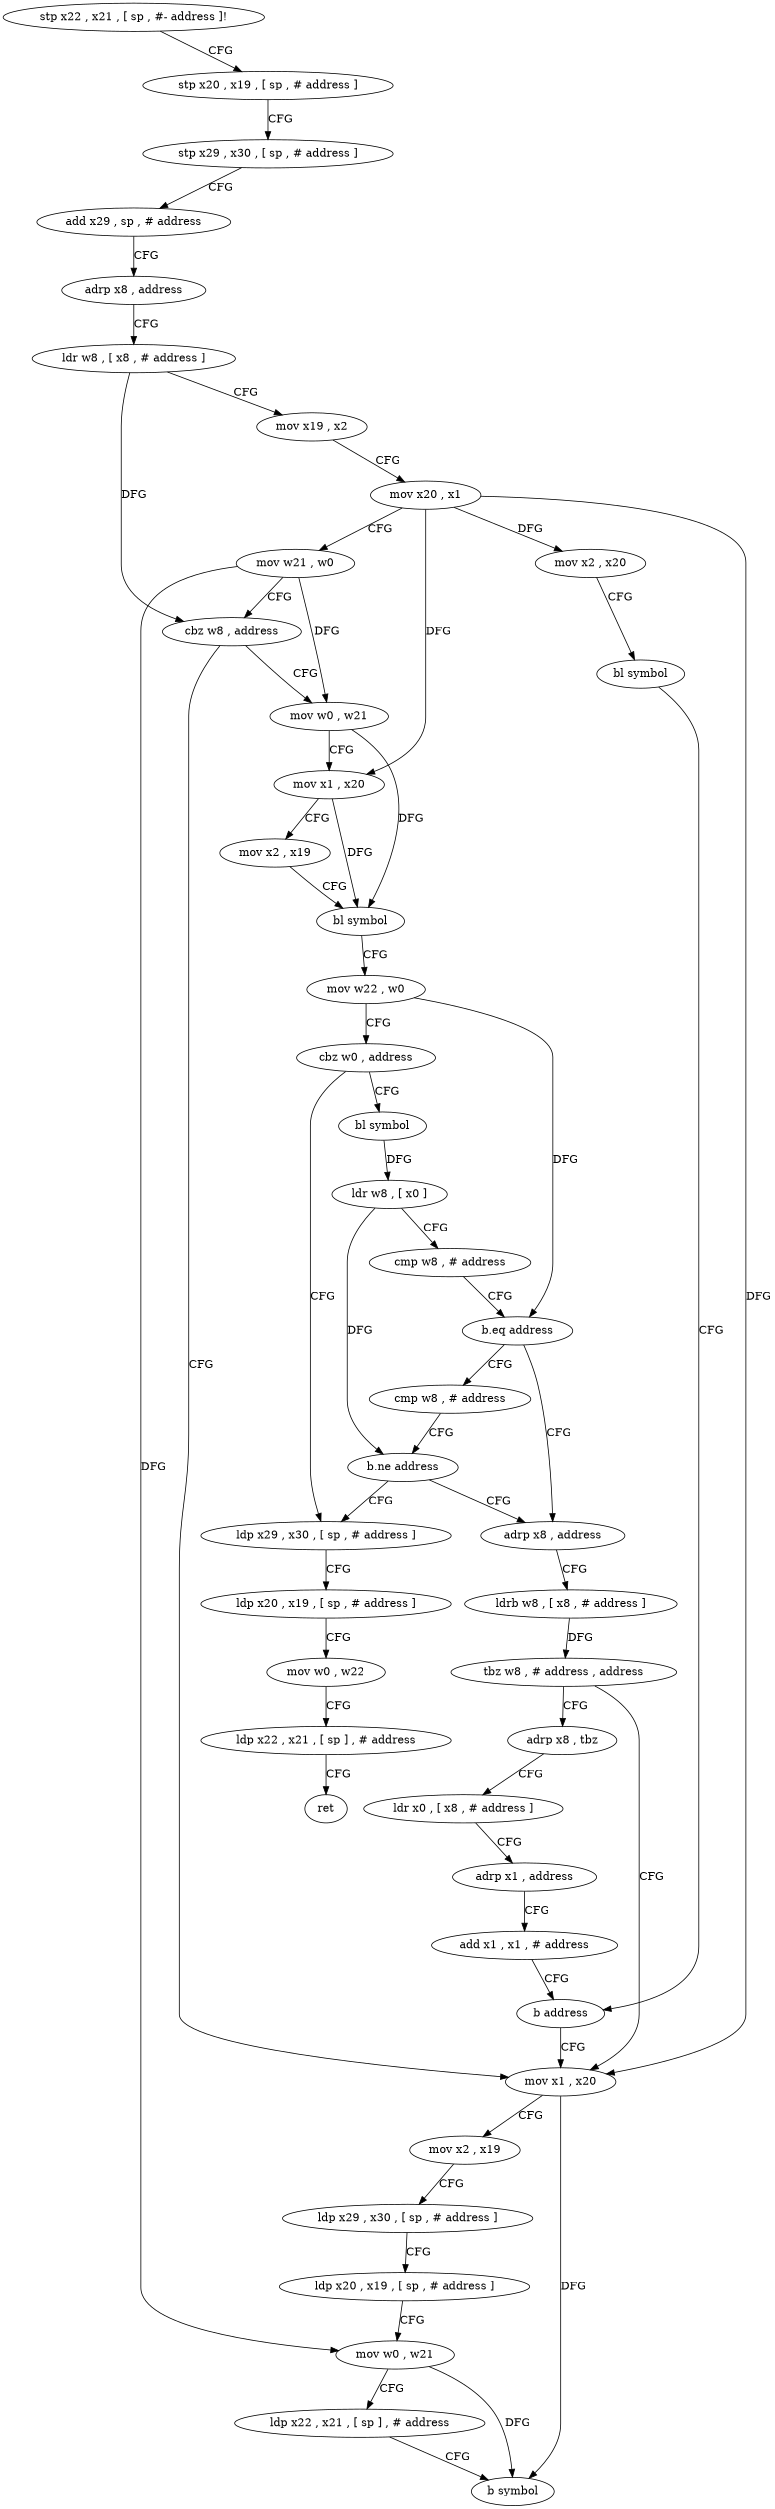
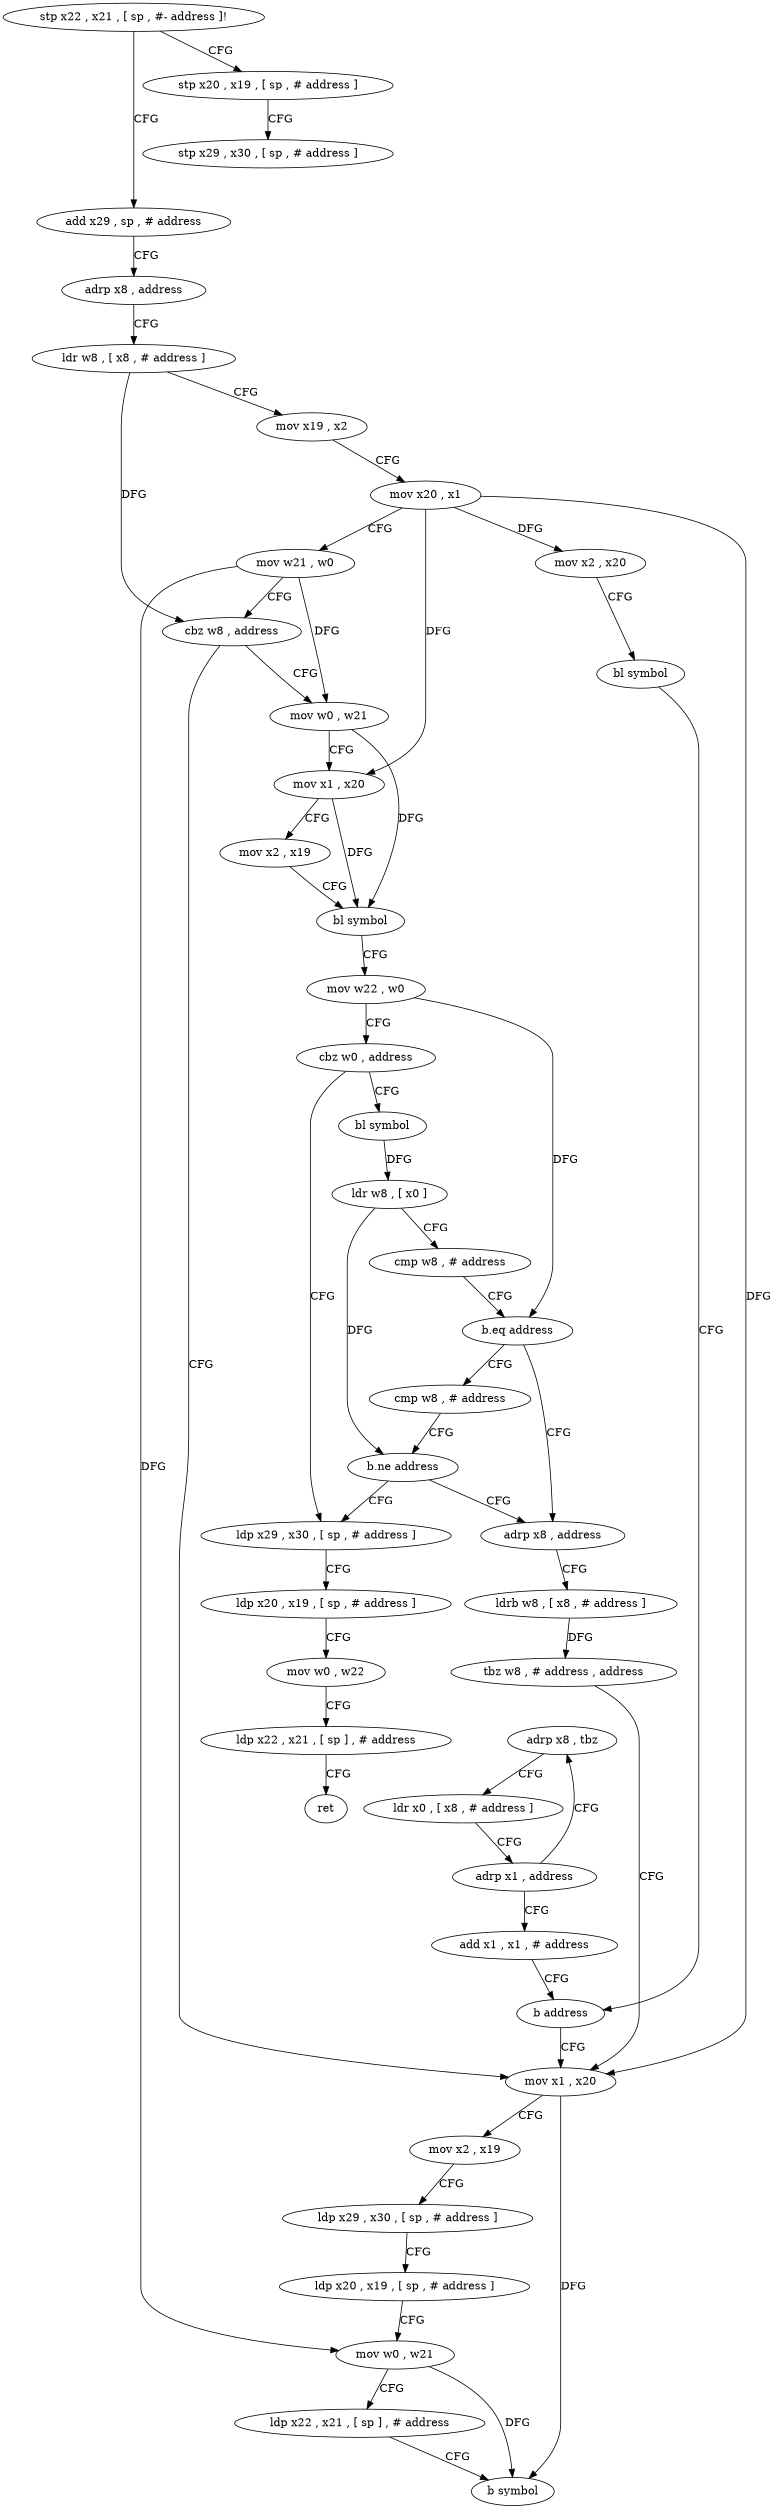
(204, 186) -> (134, 116)
(563, 1702) -> (572, 1818)
